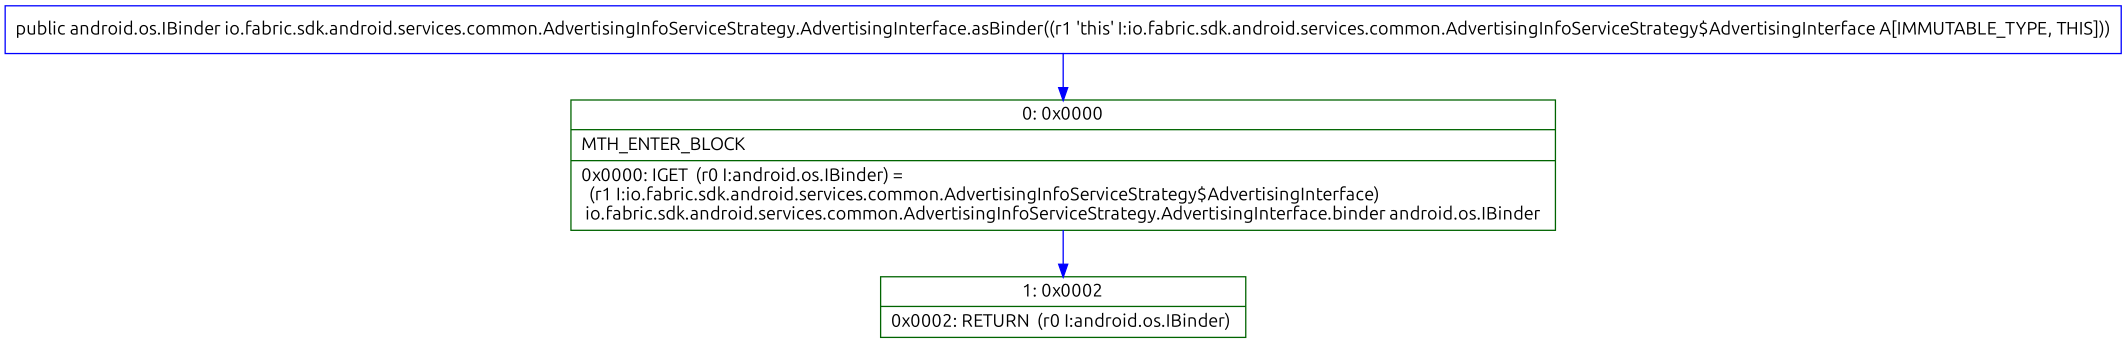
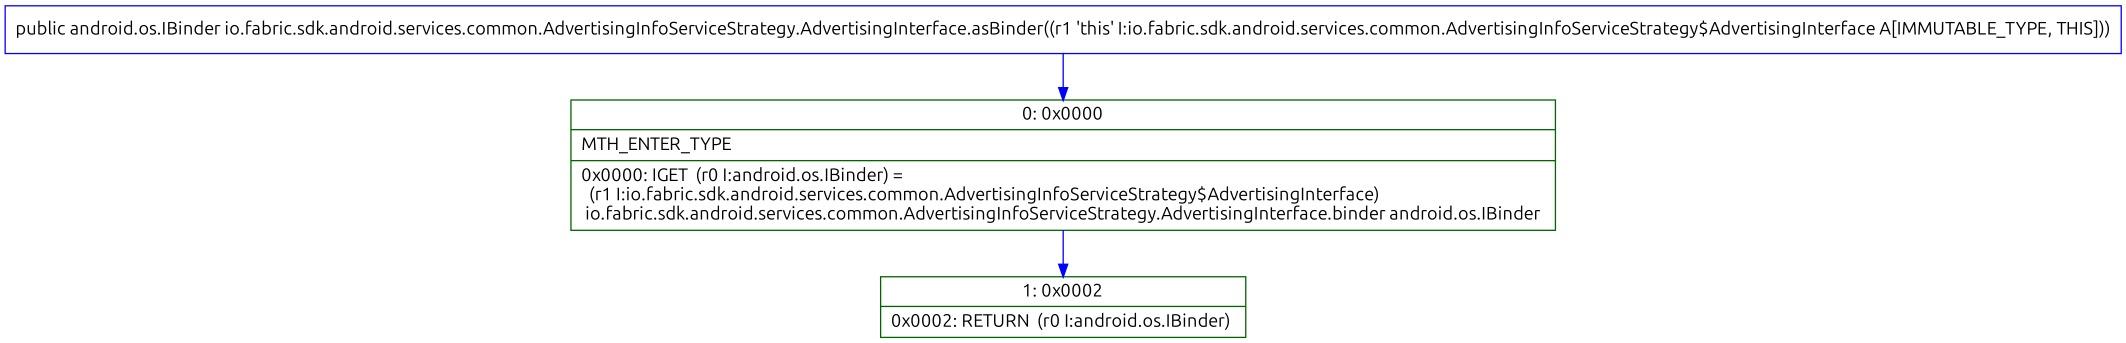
(663, 145) -> (657, 145)
